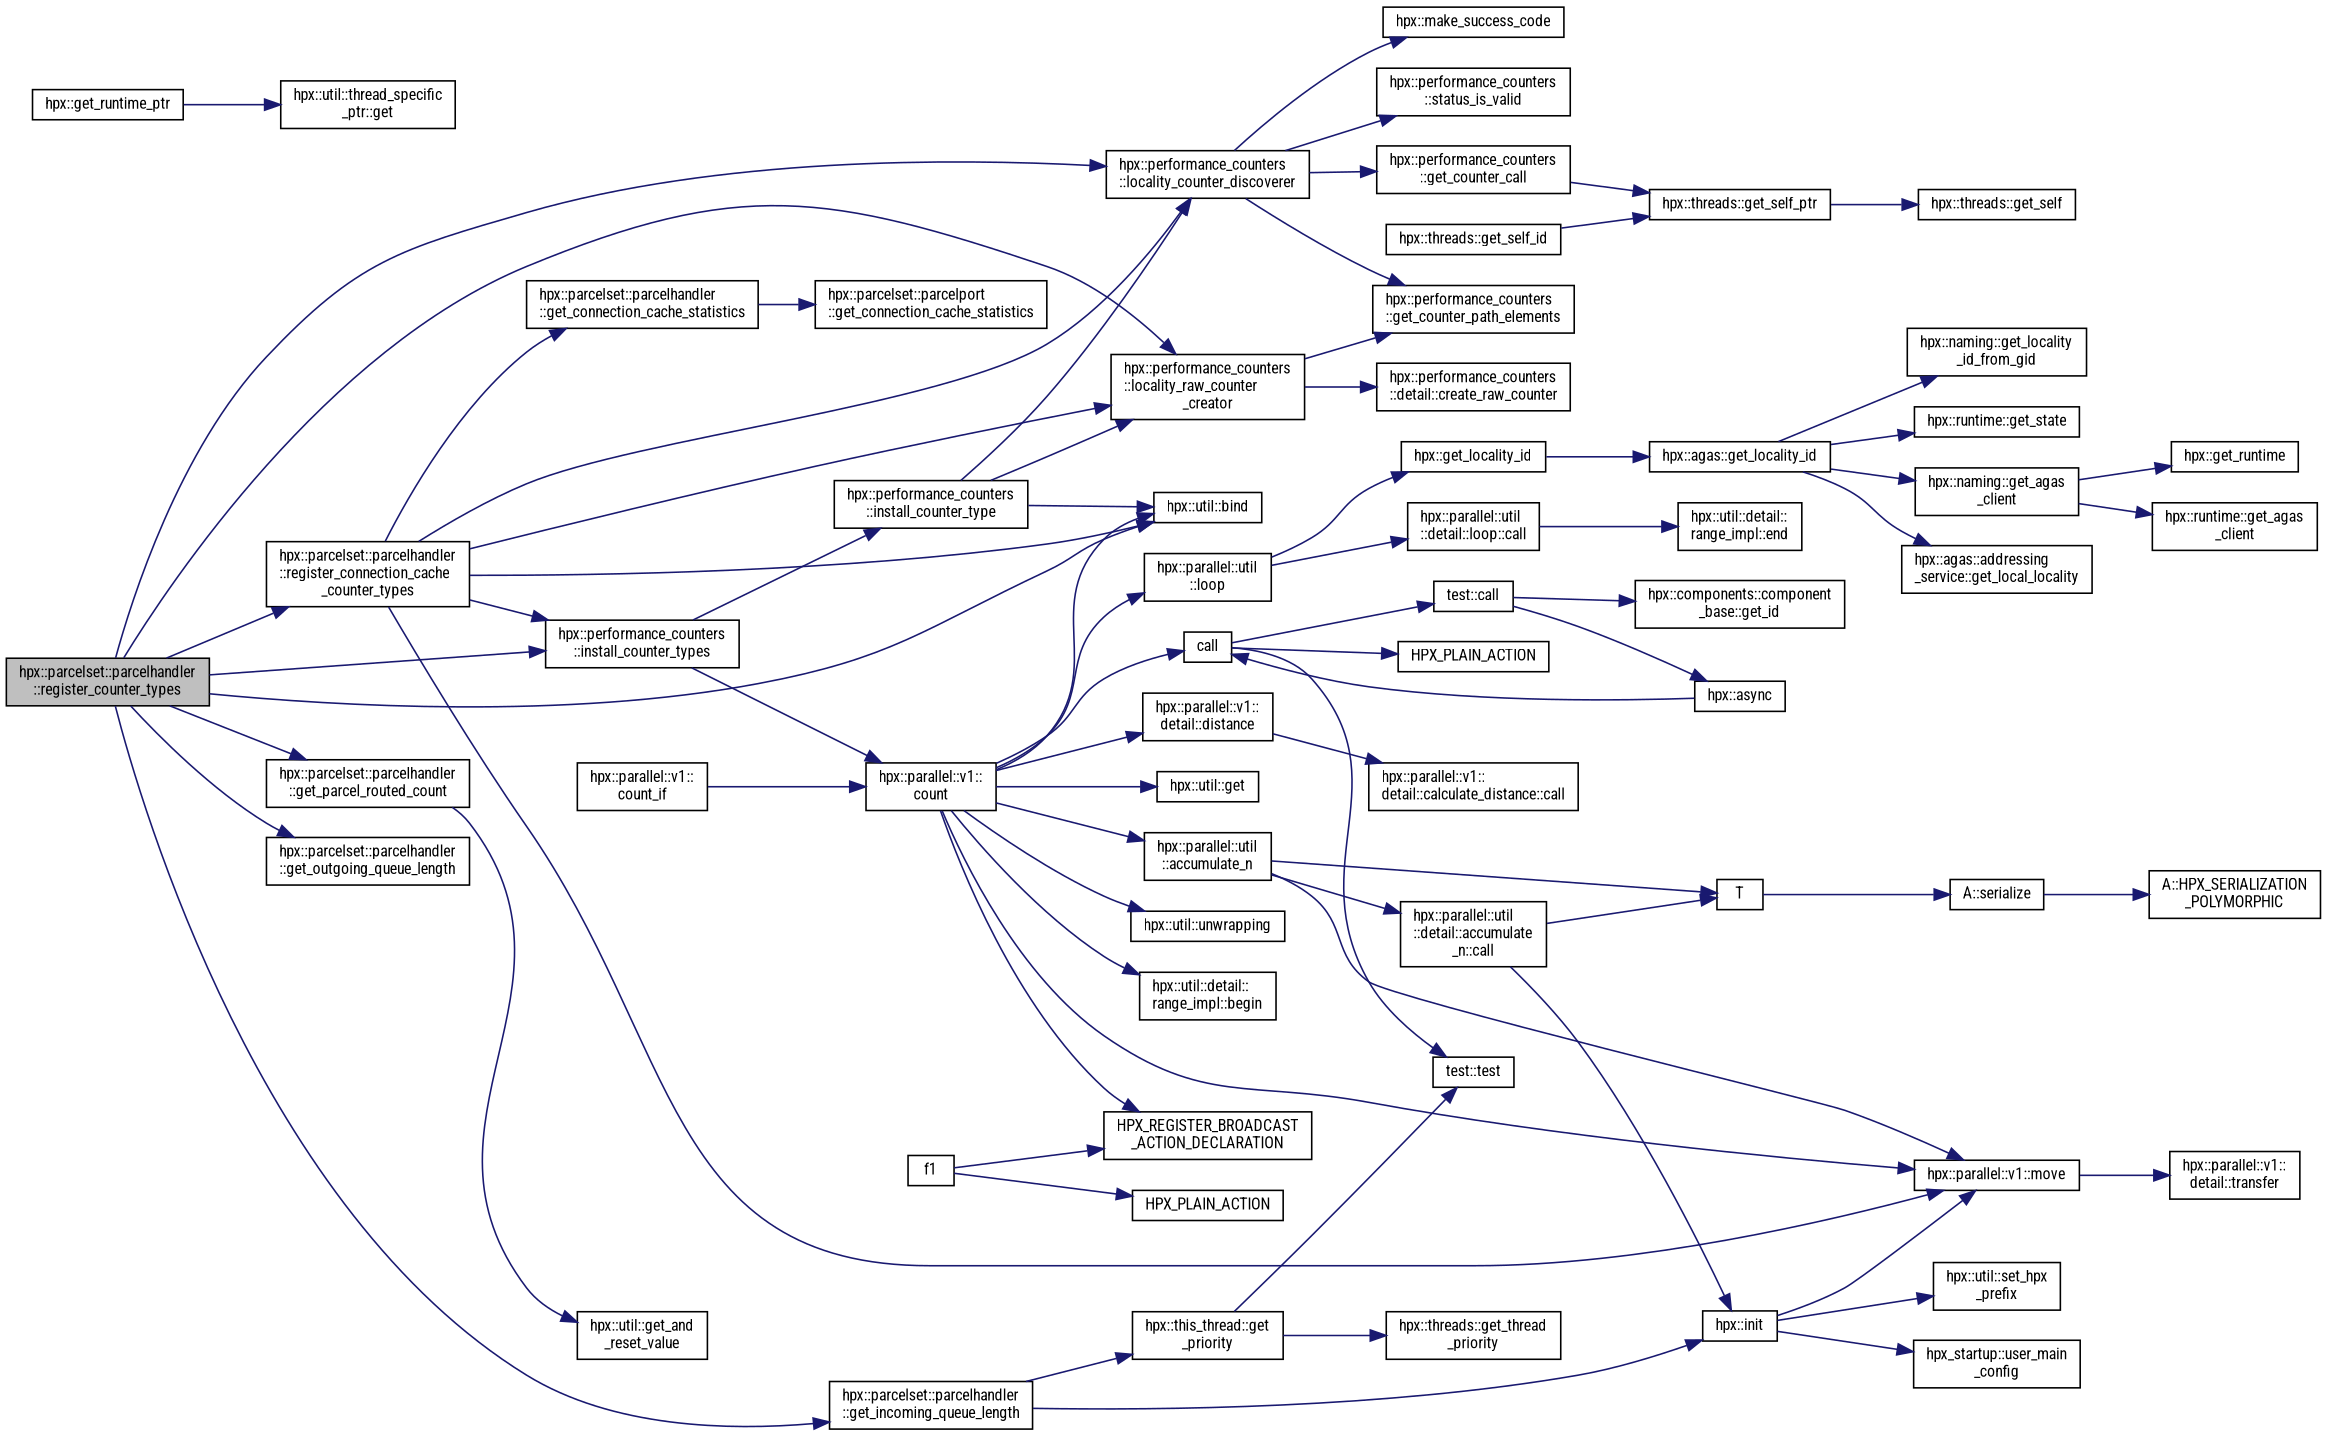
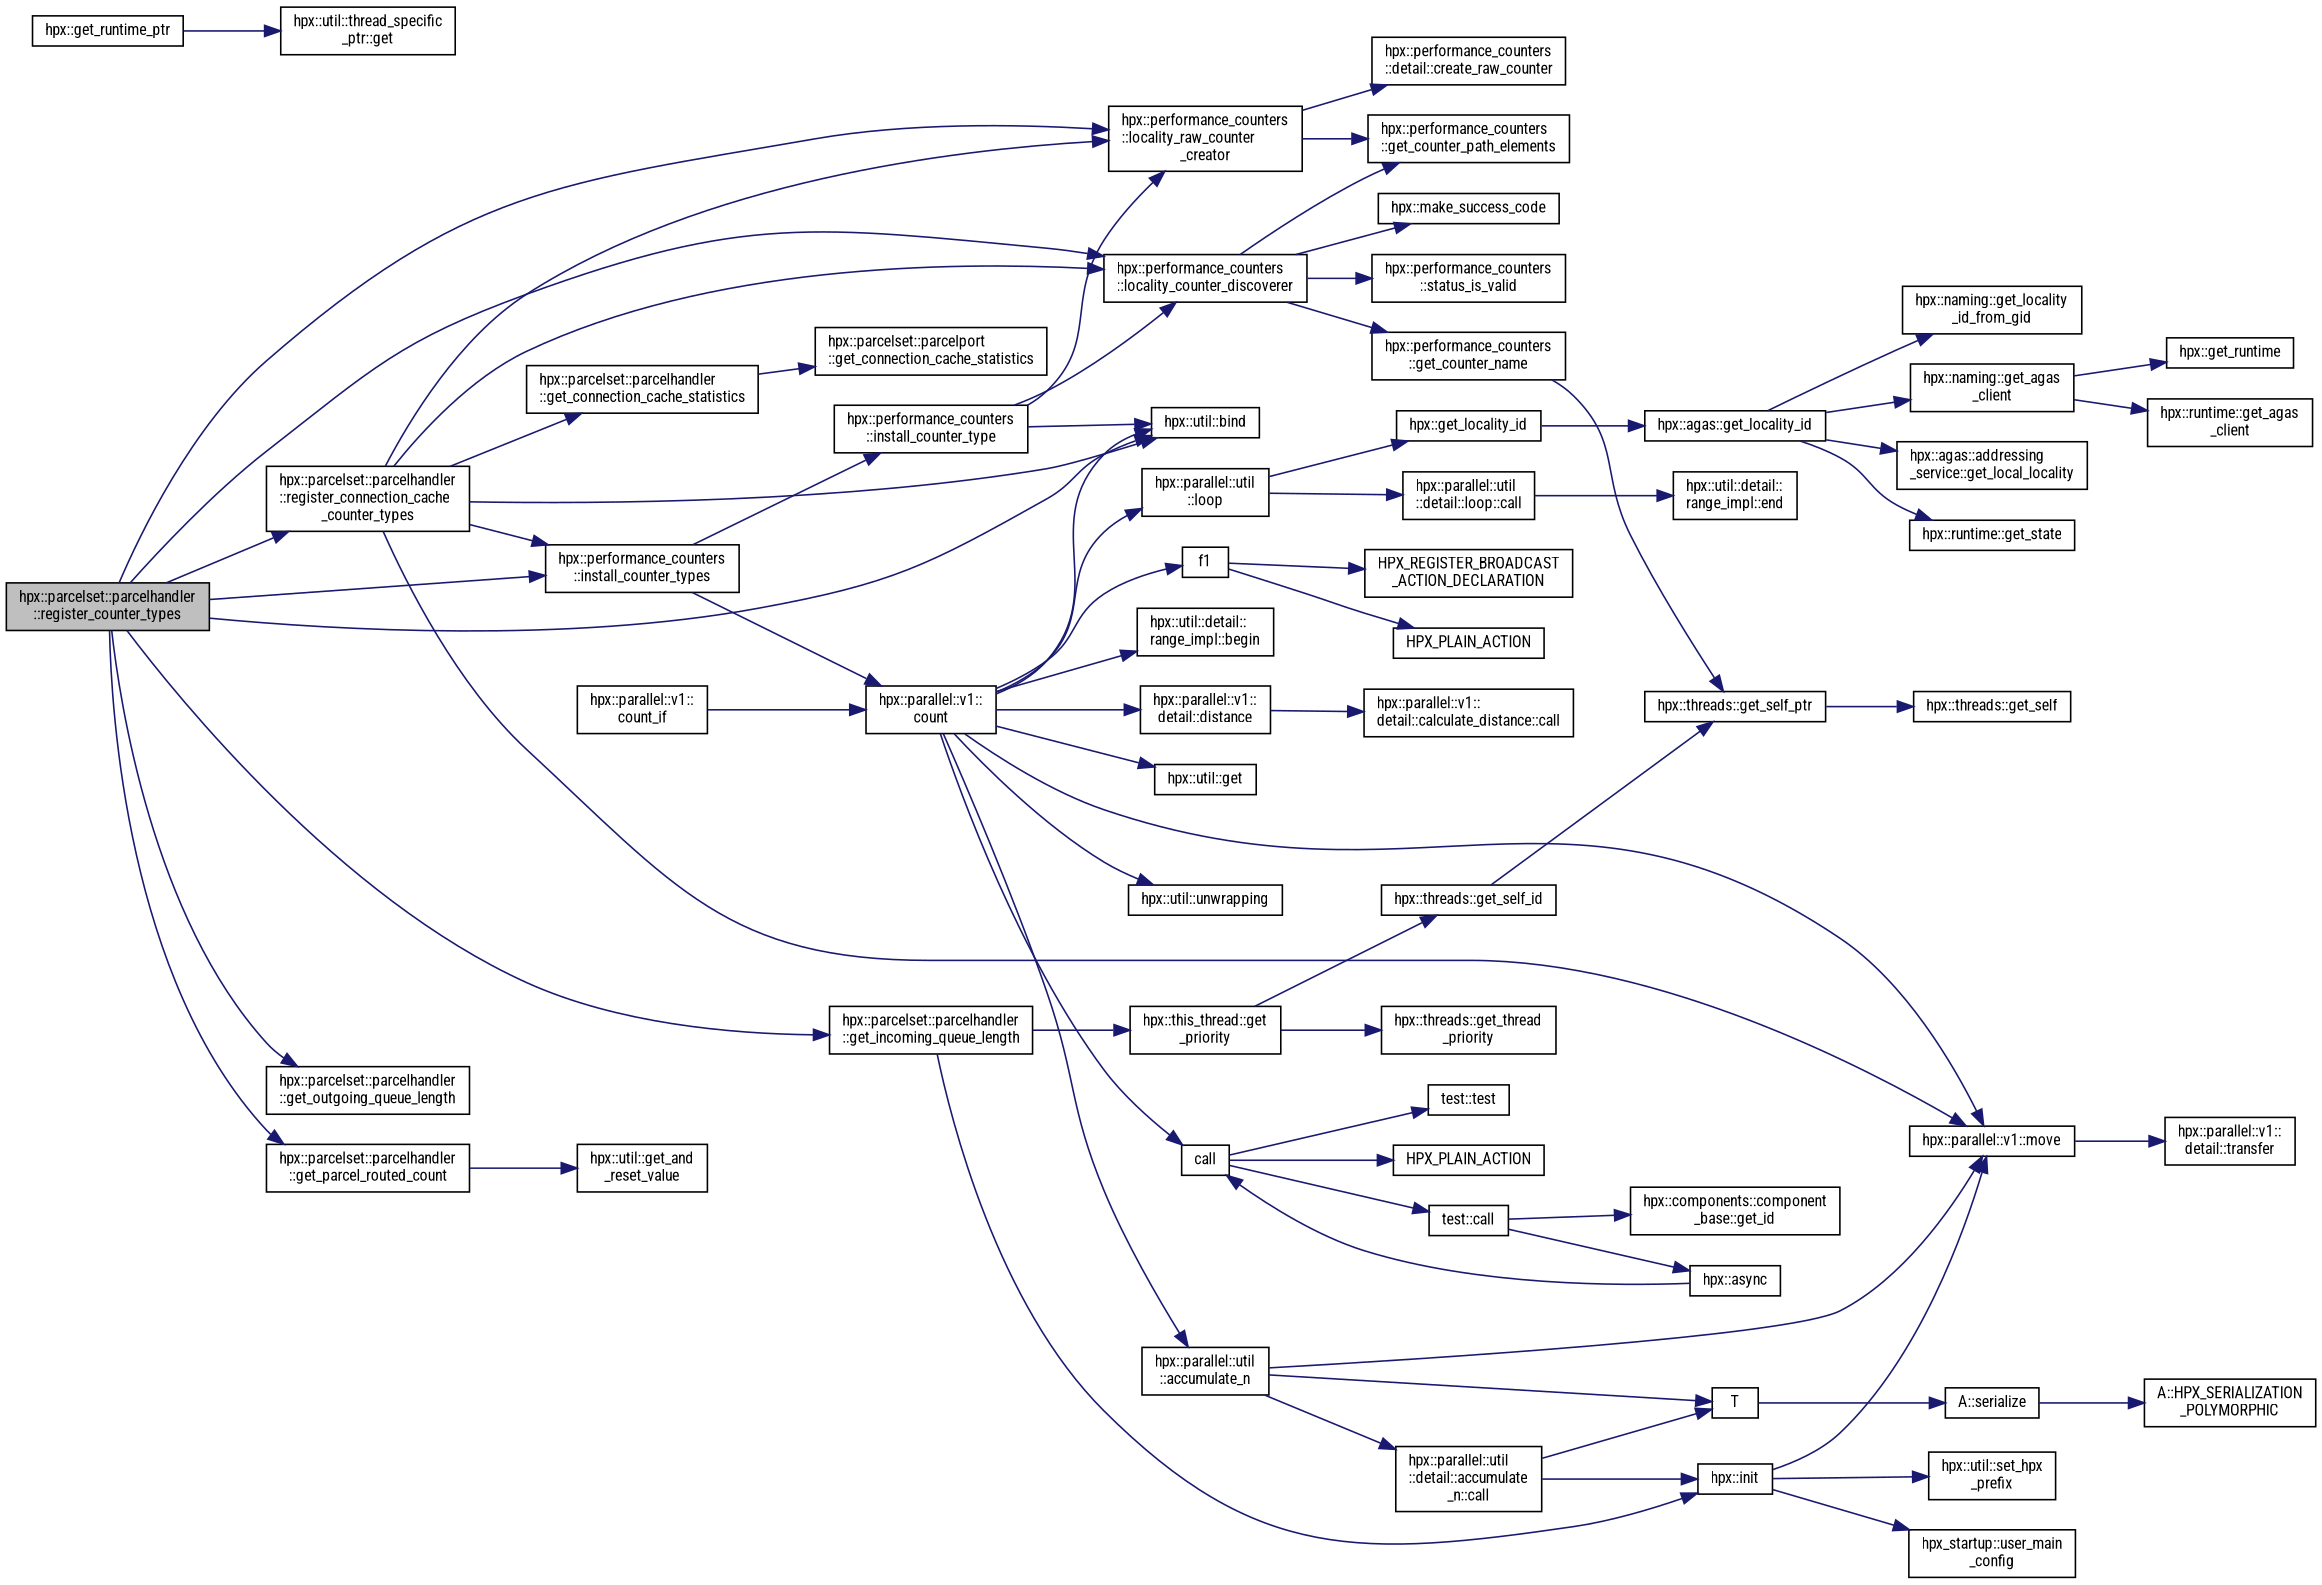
(1473, 170) -> (1469, 356)
(1013, 970) -> (1083, 614)
(1341, 1206) -> (1326, 971)
